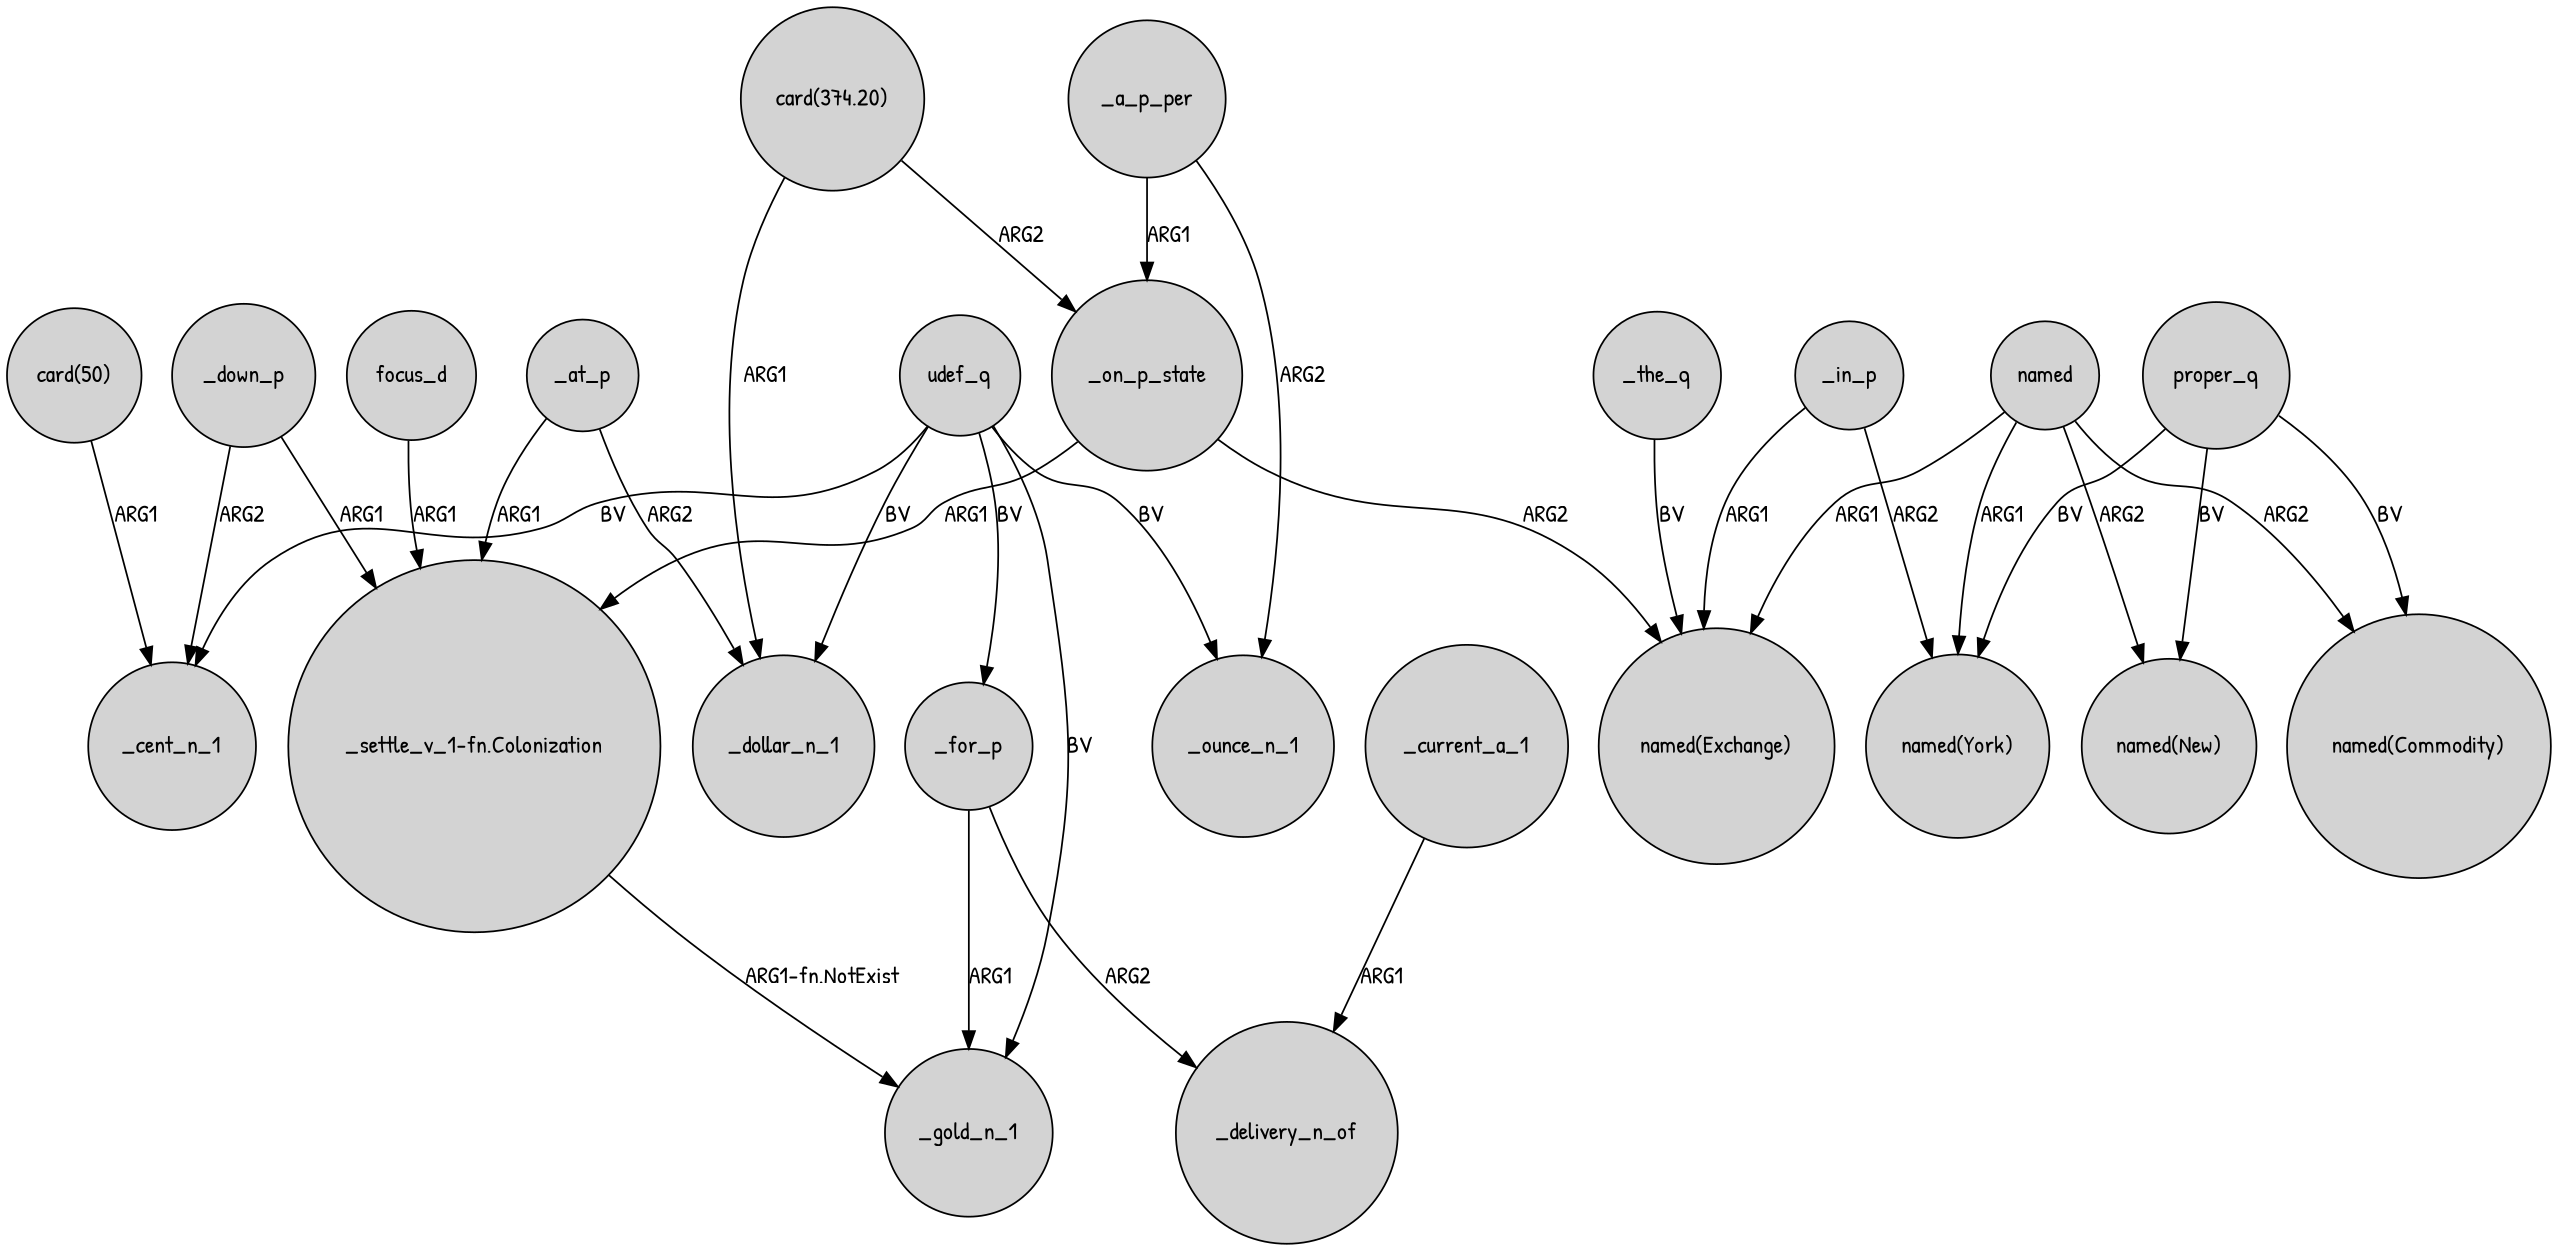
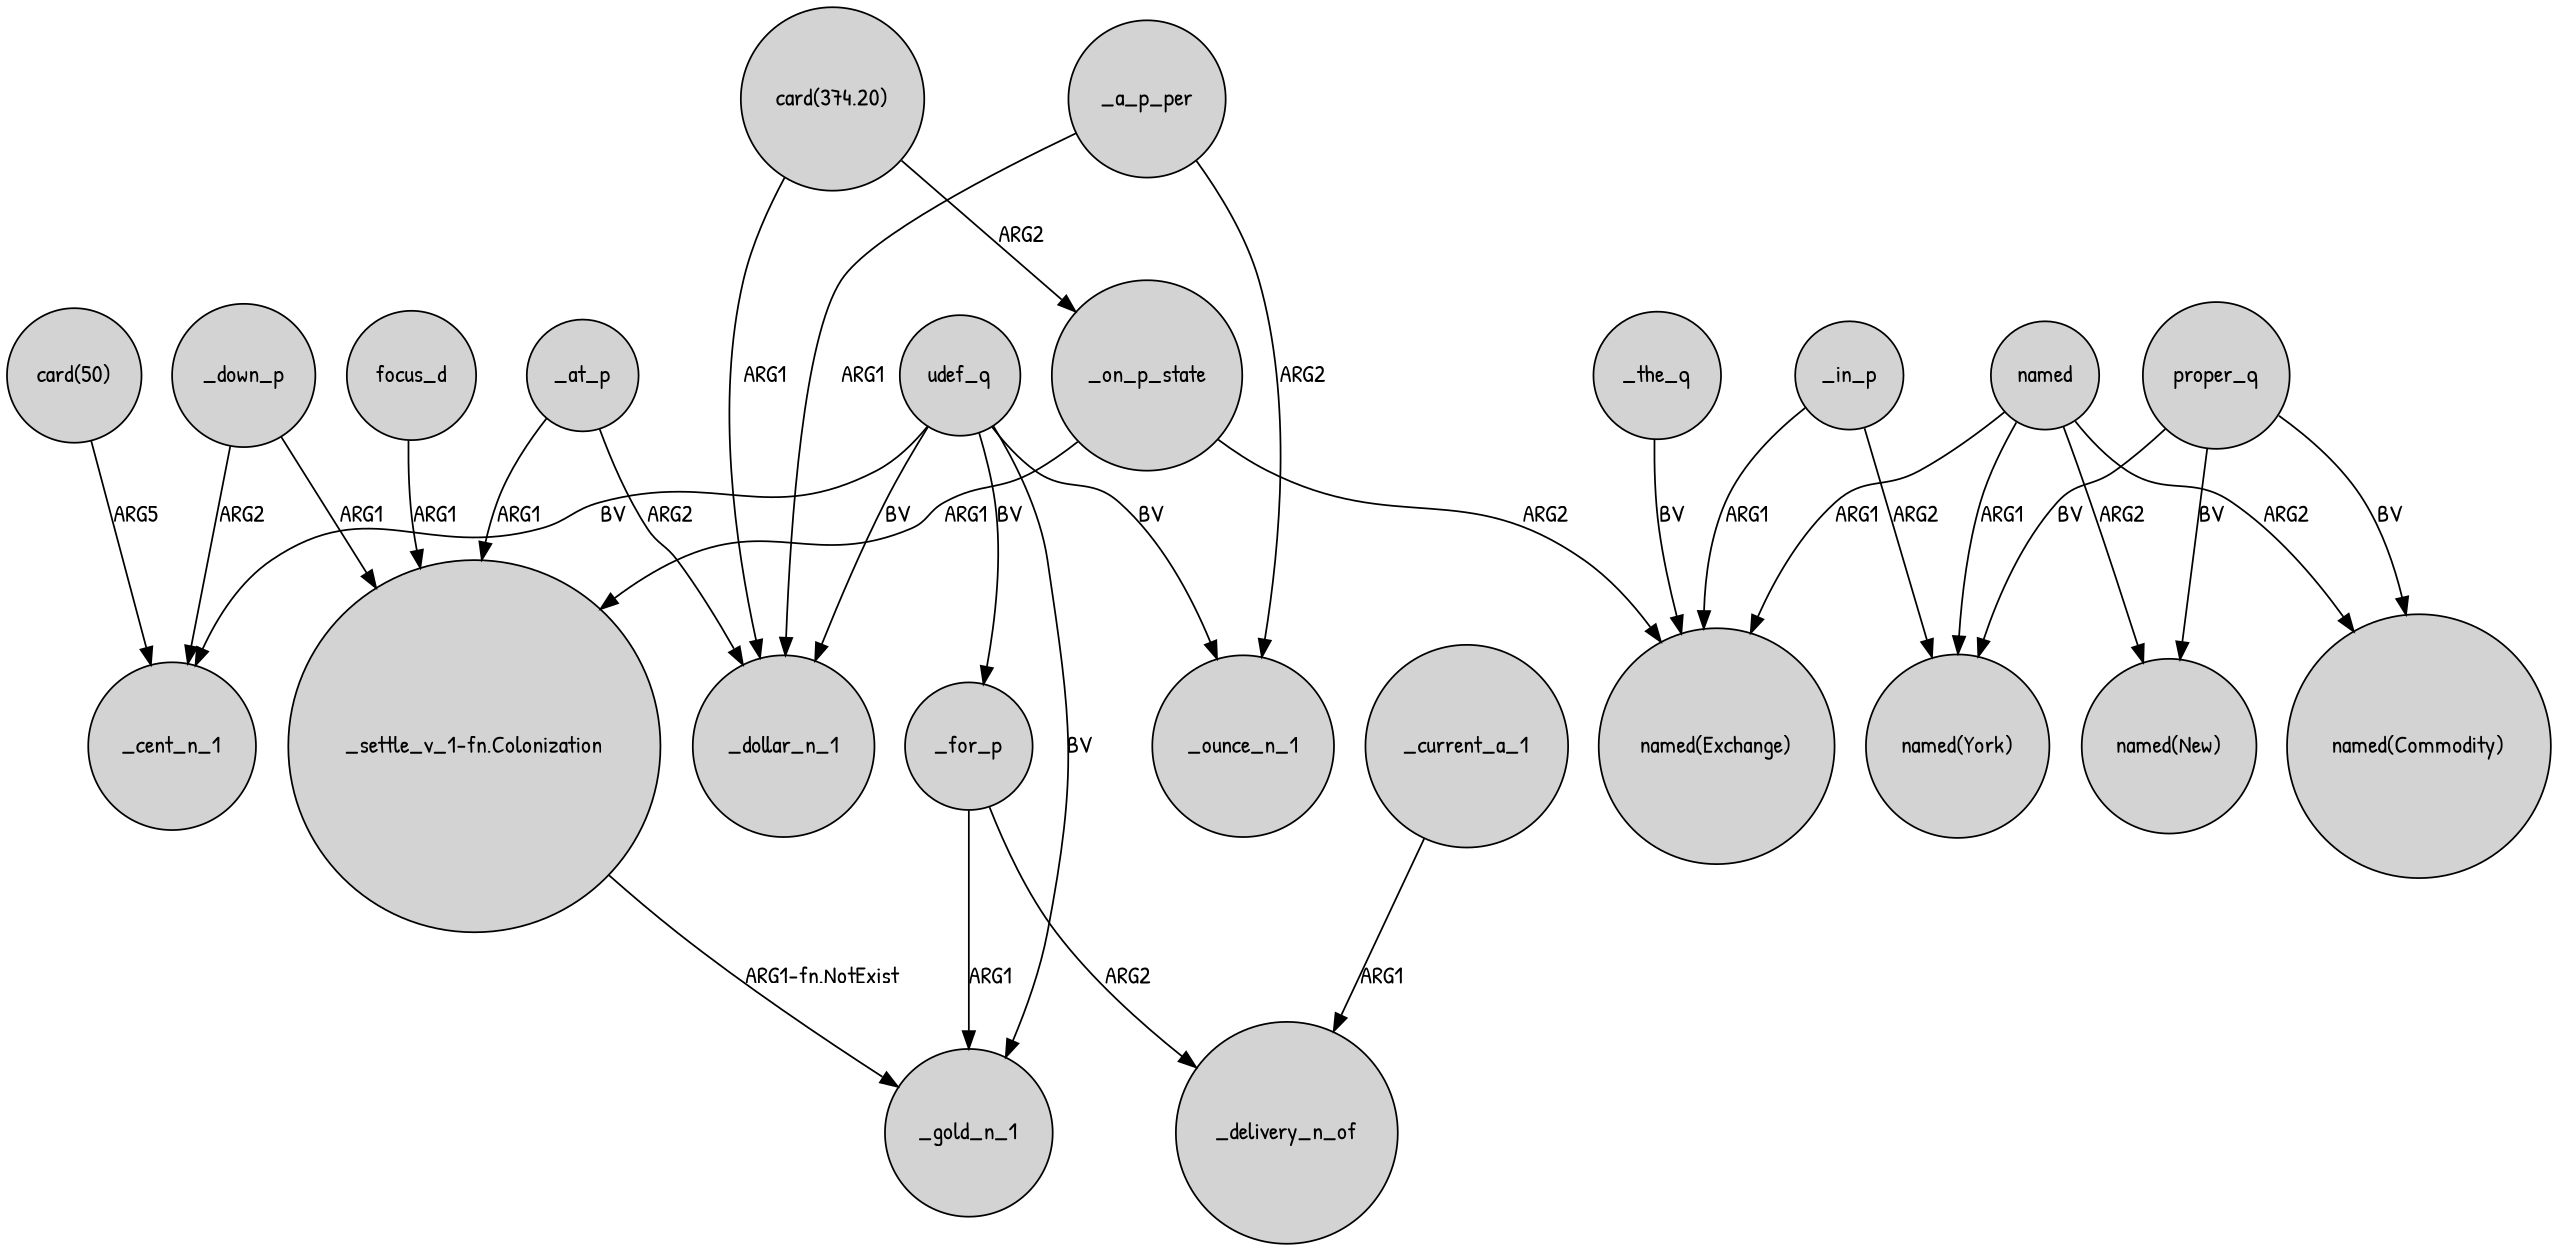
(1147, 220) -> (825, 319)
(136, 515) -> (136, 515)
